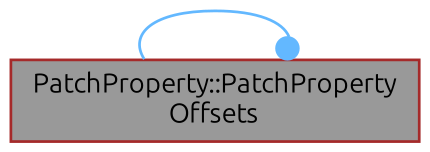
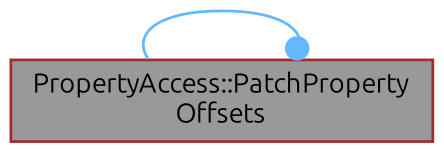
(215, 101) -> (222, 101)
